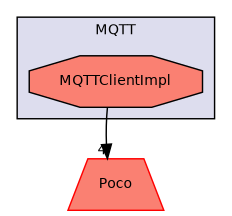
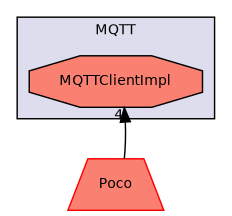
(106, 128) -> (125, 140)
